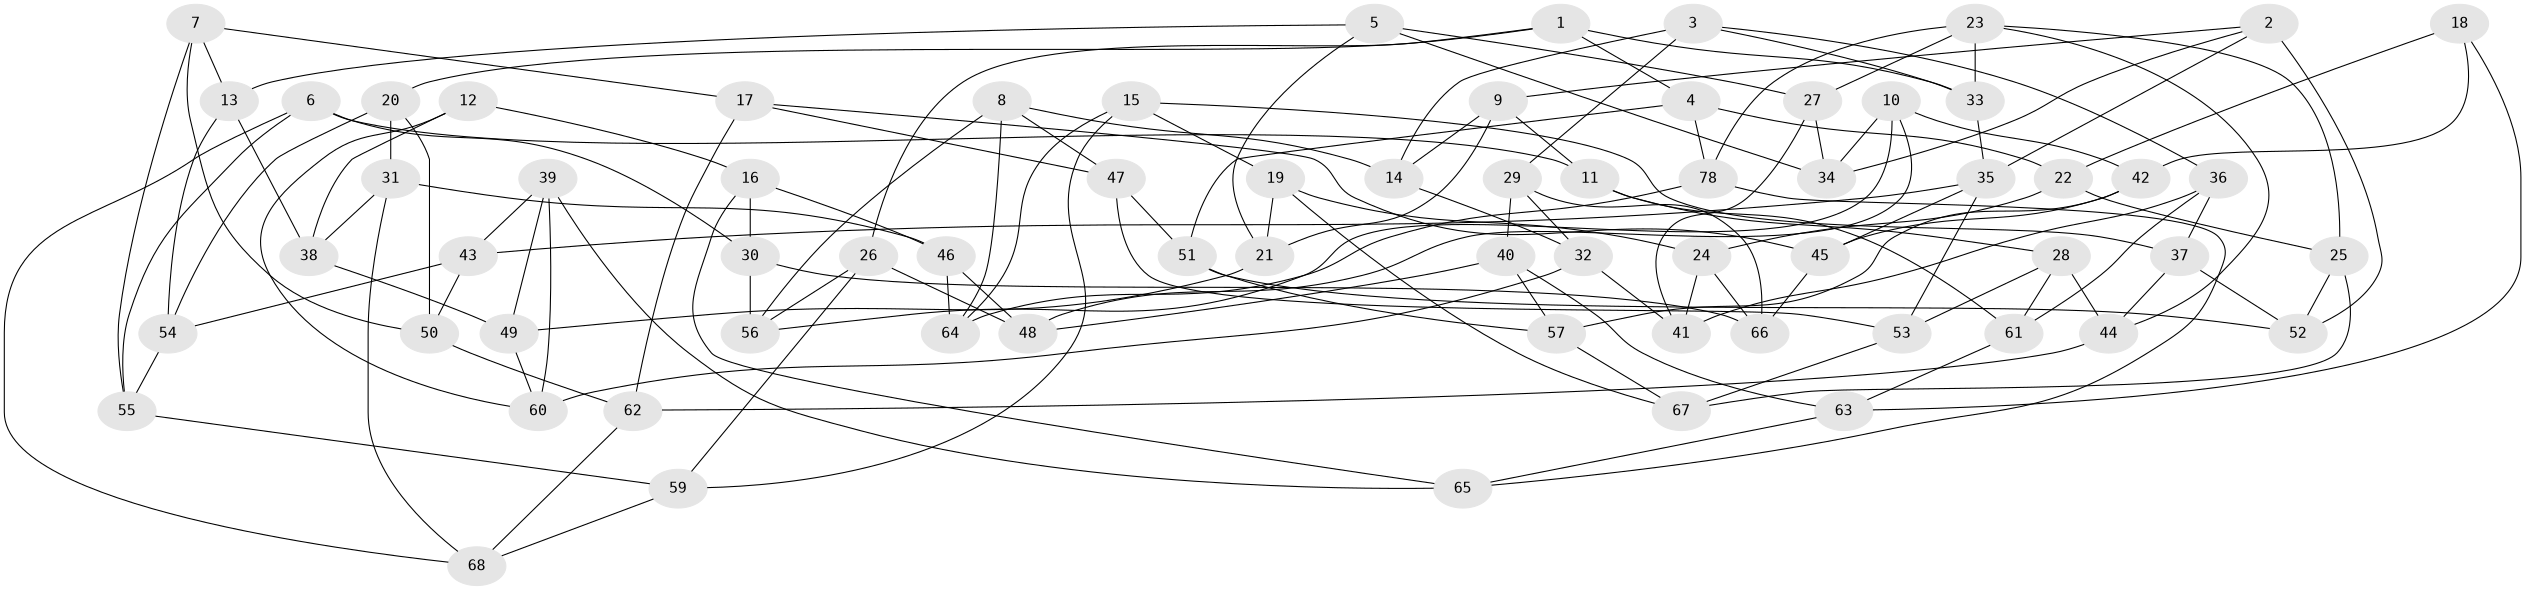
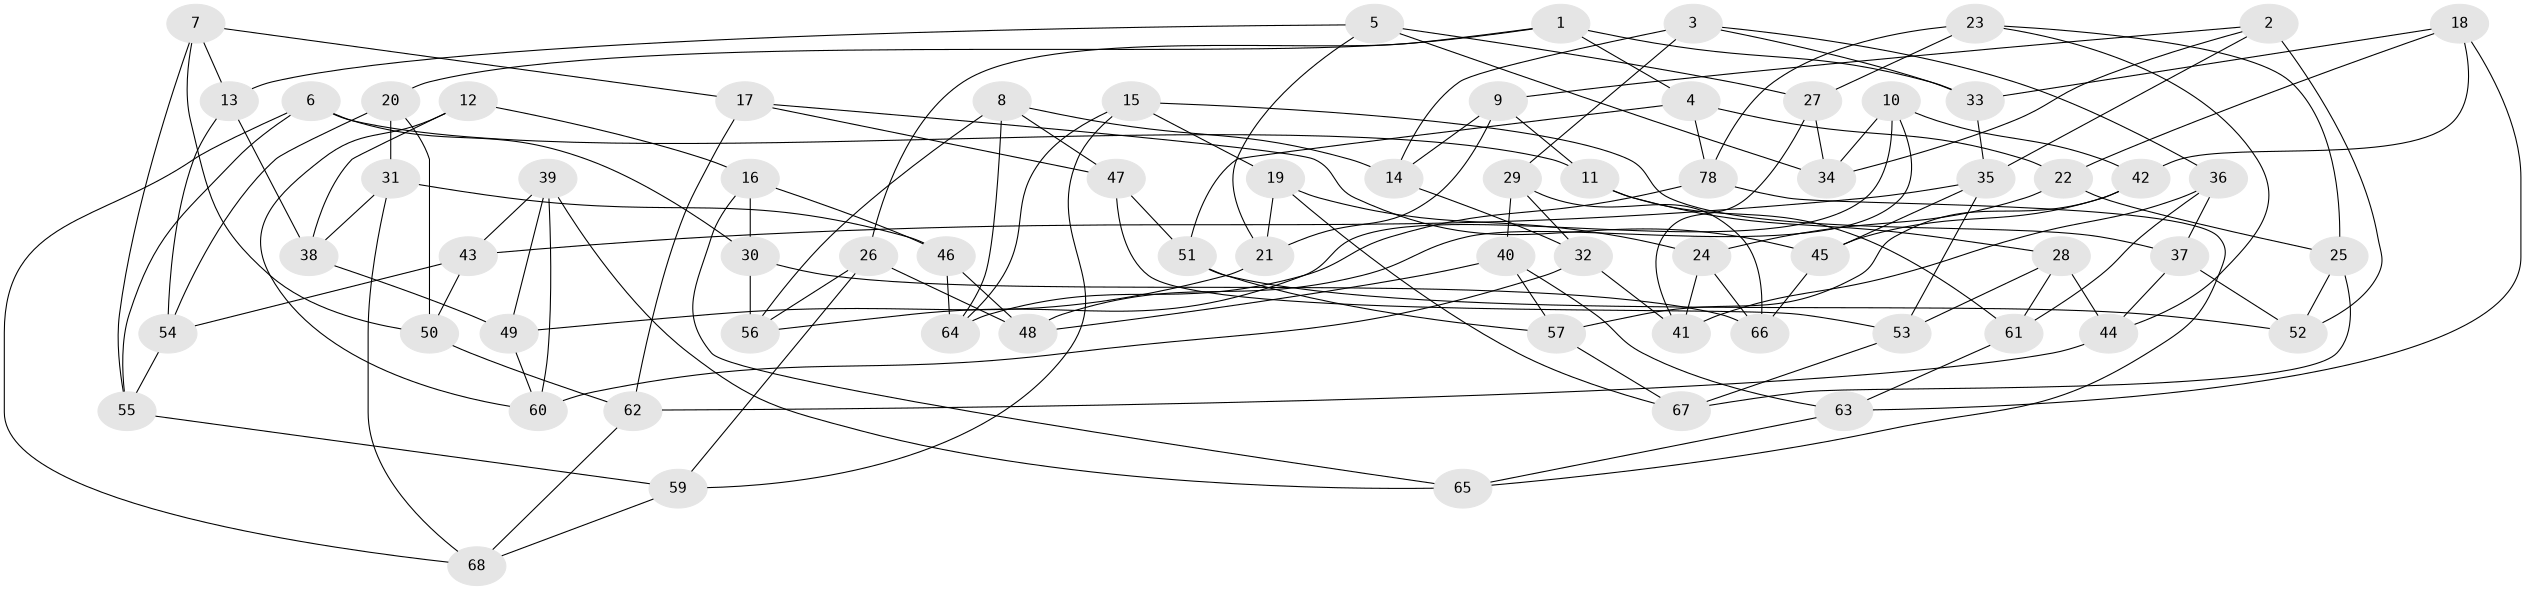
(1975, 63) -> (2217, 62)
